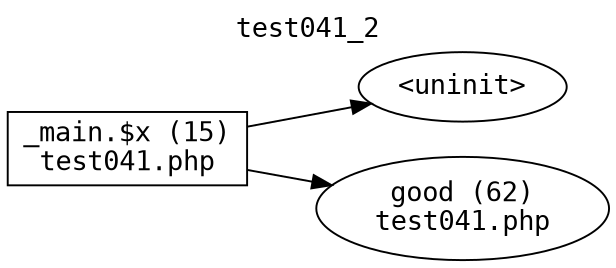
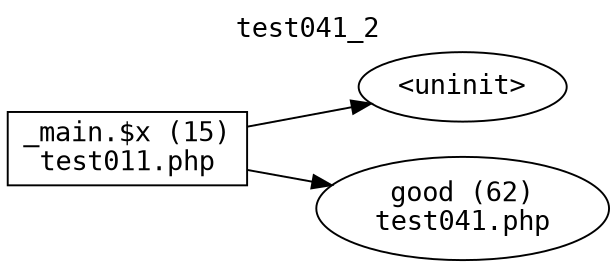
(127, 149) -> (127, 149)
